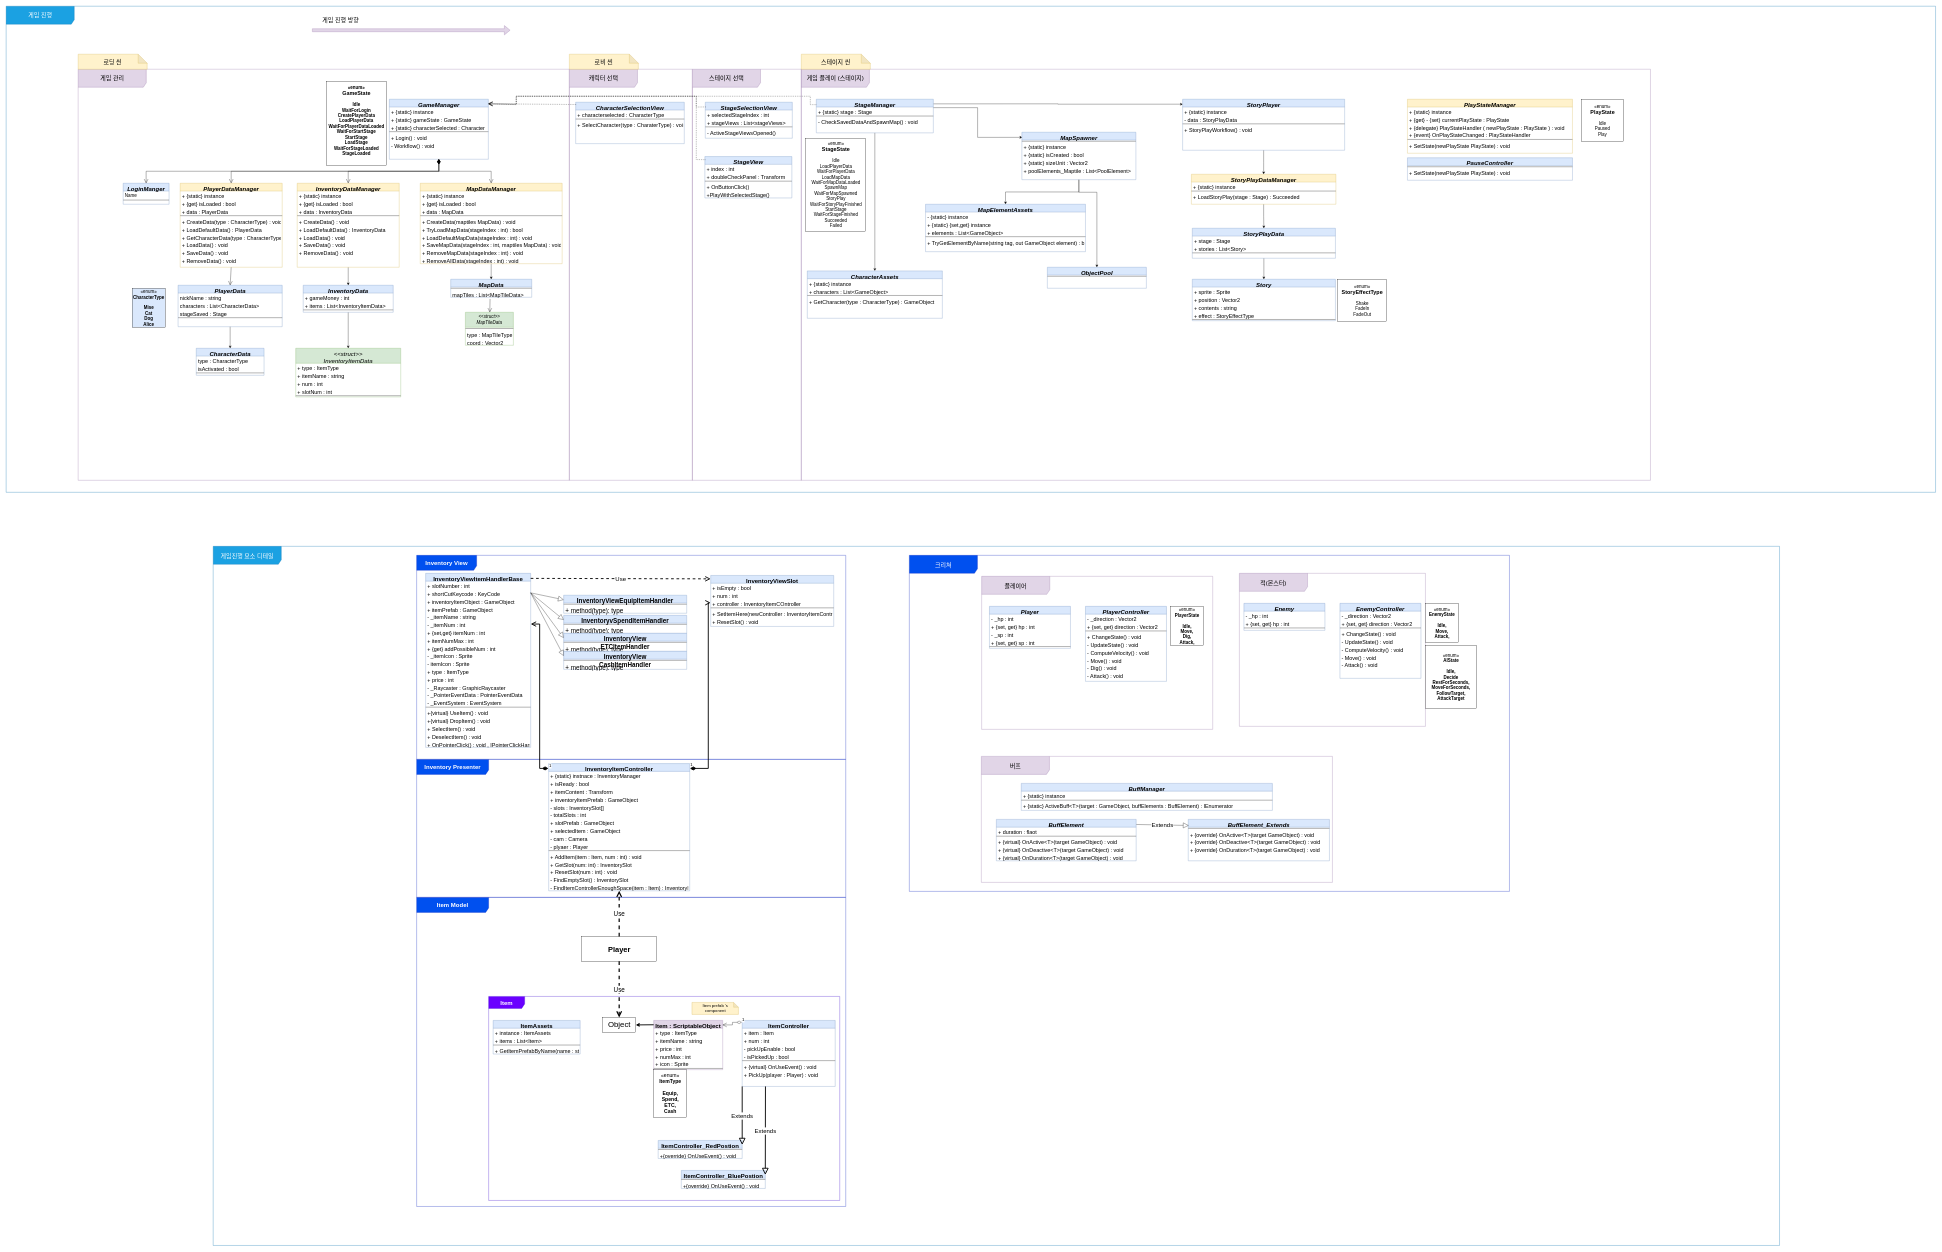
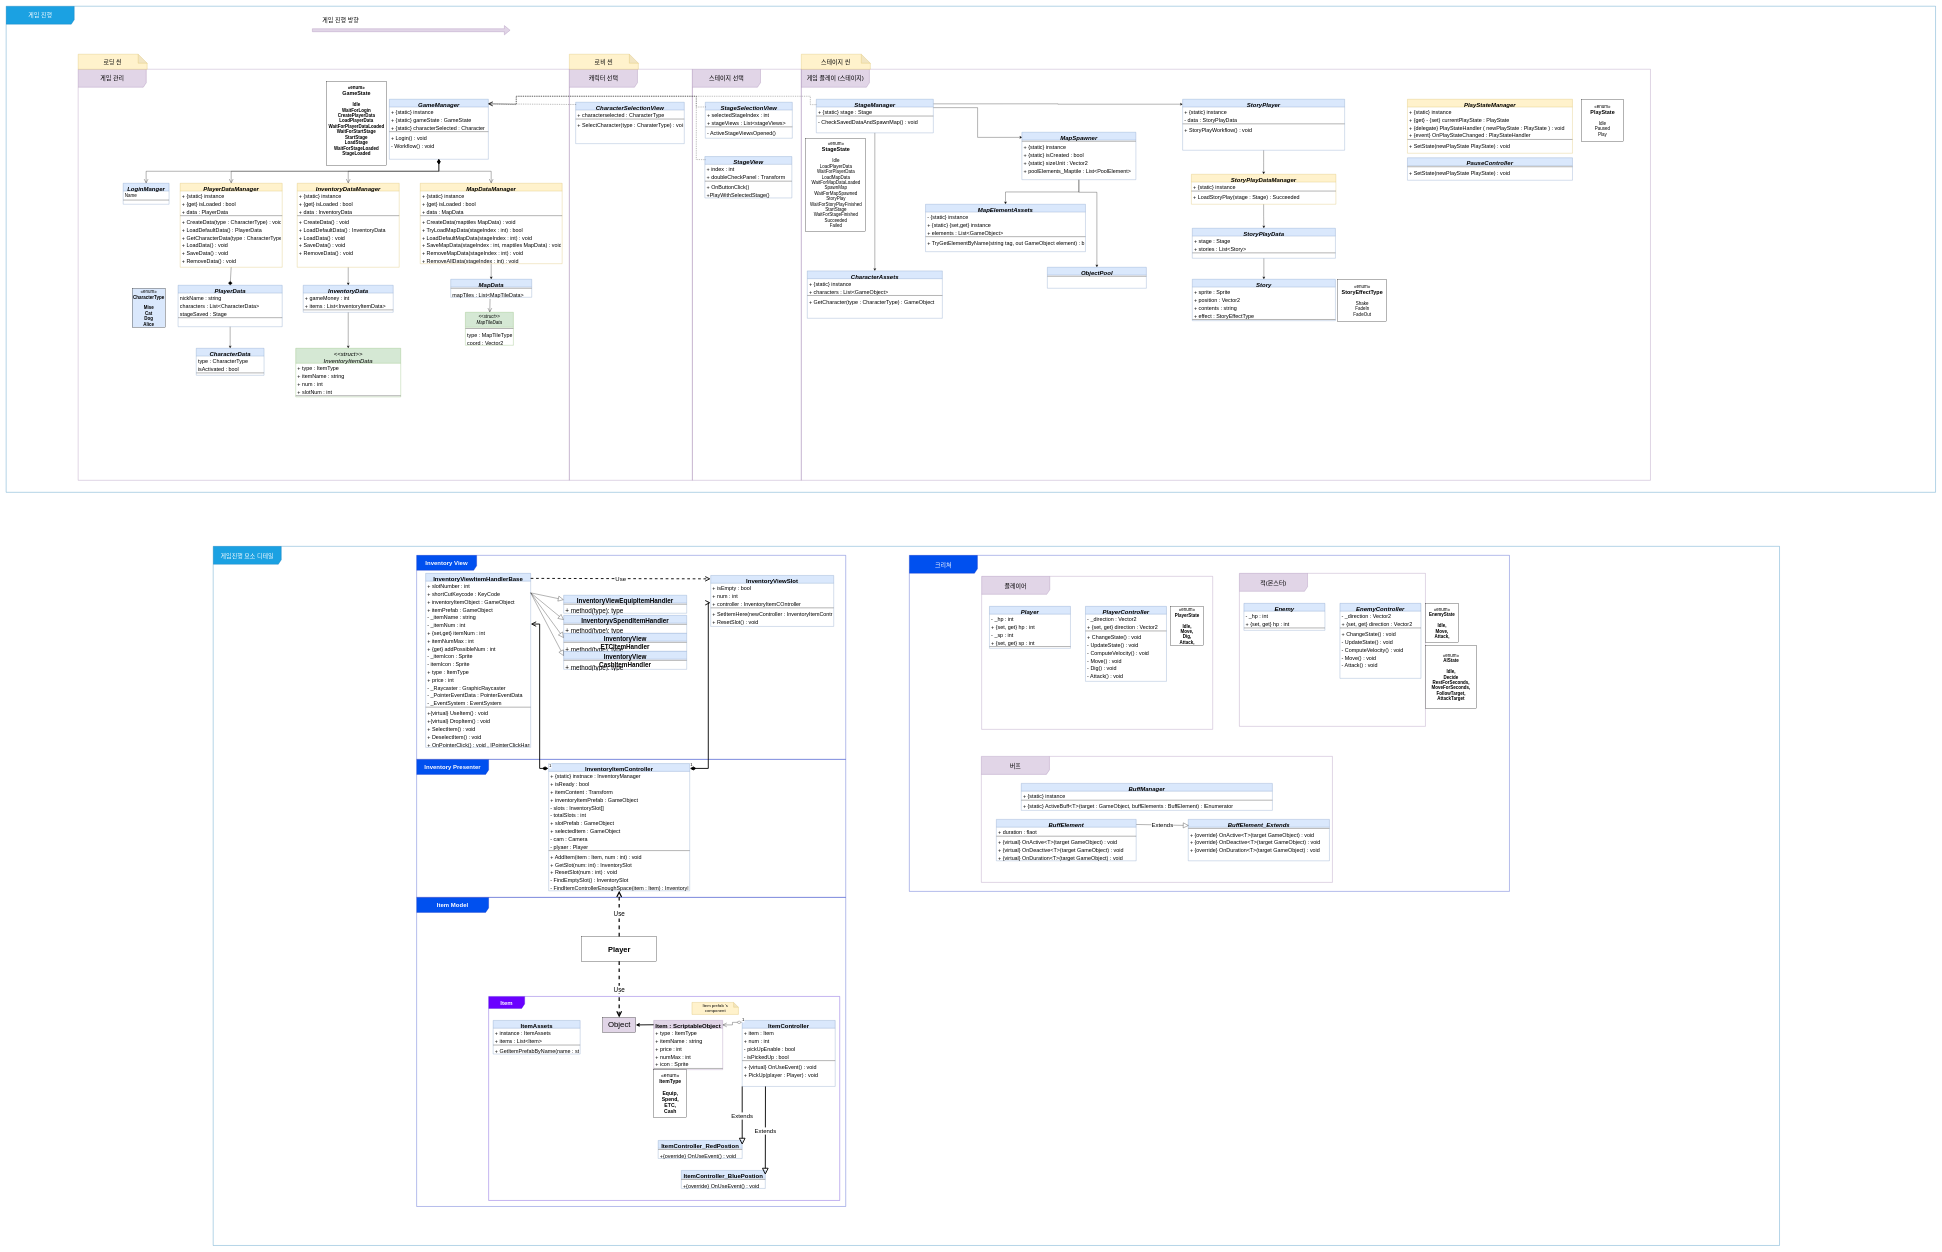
(230, 282) -> (230, 280)
(619, 1025) -> (619, 1025)
